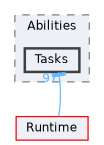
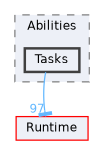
(60, 98) -> (44, 91)
